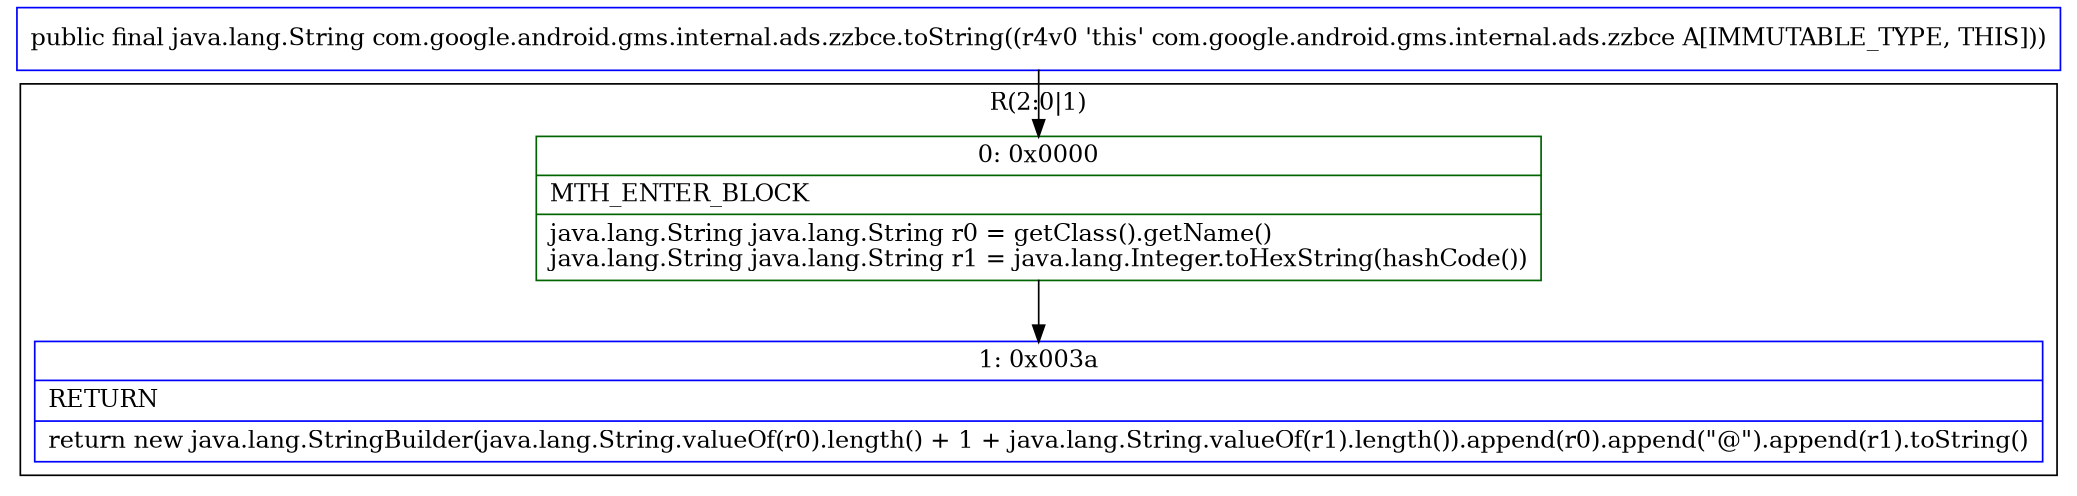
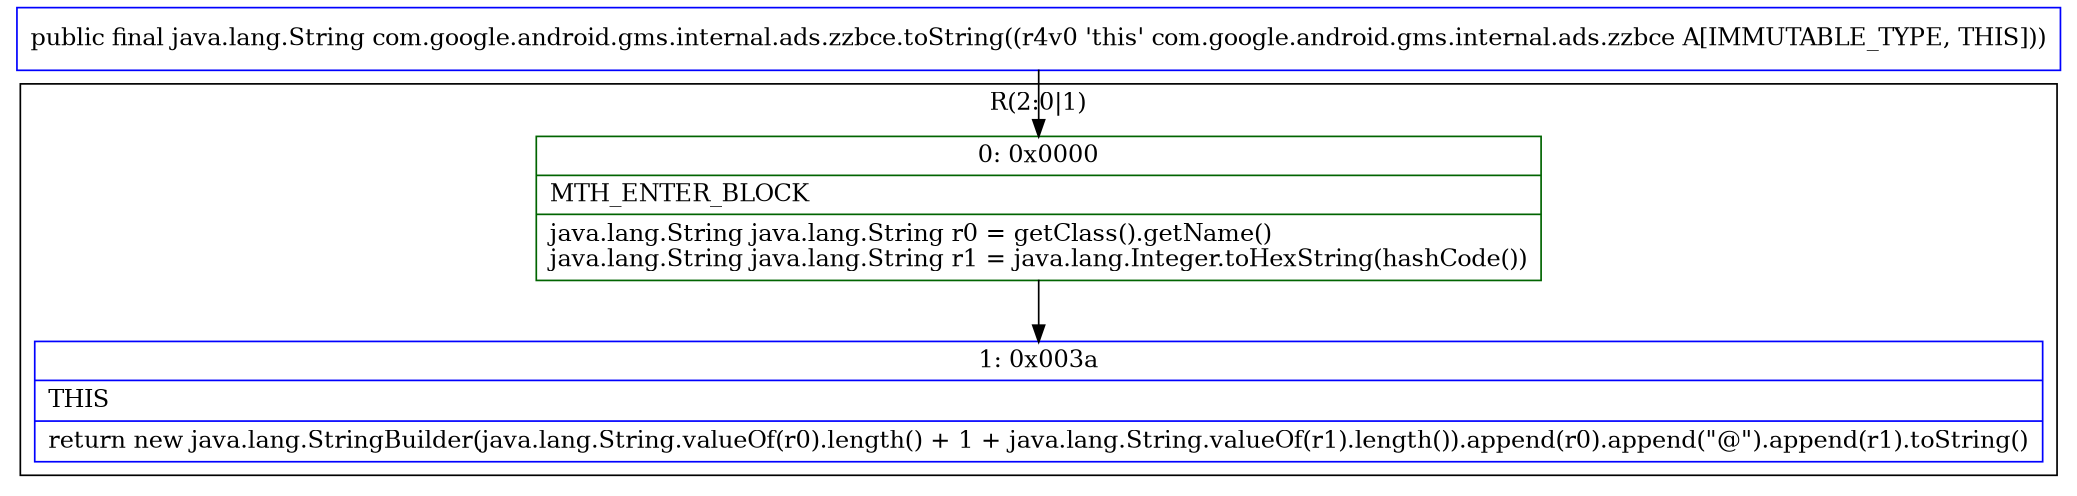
(103, 400) -> (80, 400)
